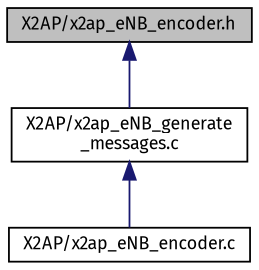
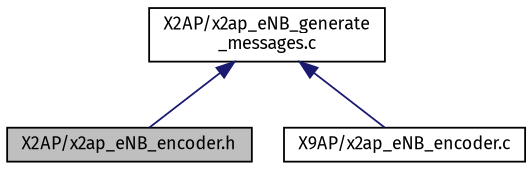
(129, 84) -> (185, 100)
(129, 245) -> (405, 145)
